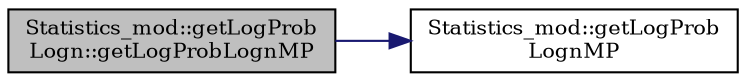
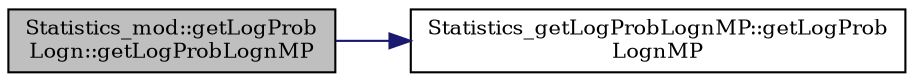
(574, 41) -> (658, 41)
